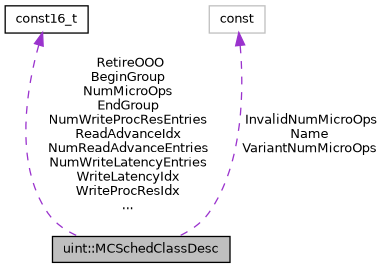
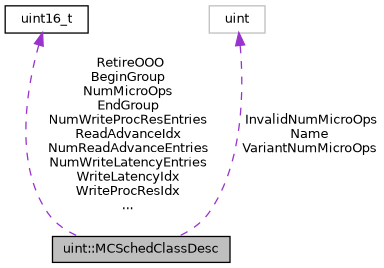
(47, 19) -> (47, 19)
(237, 19) -> (237, 19)
